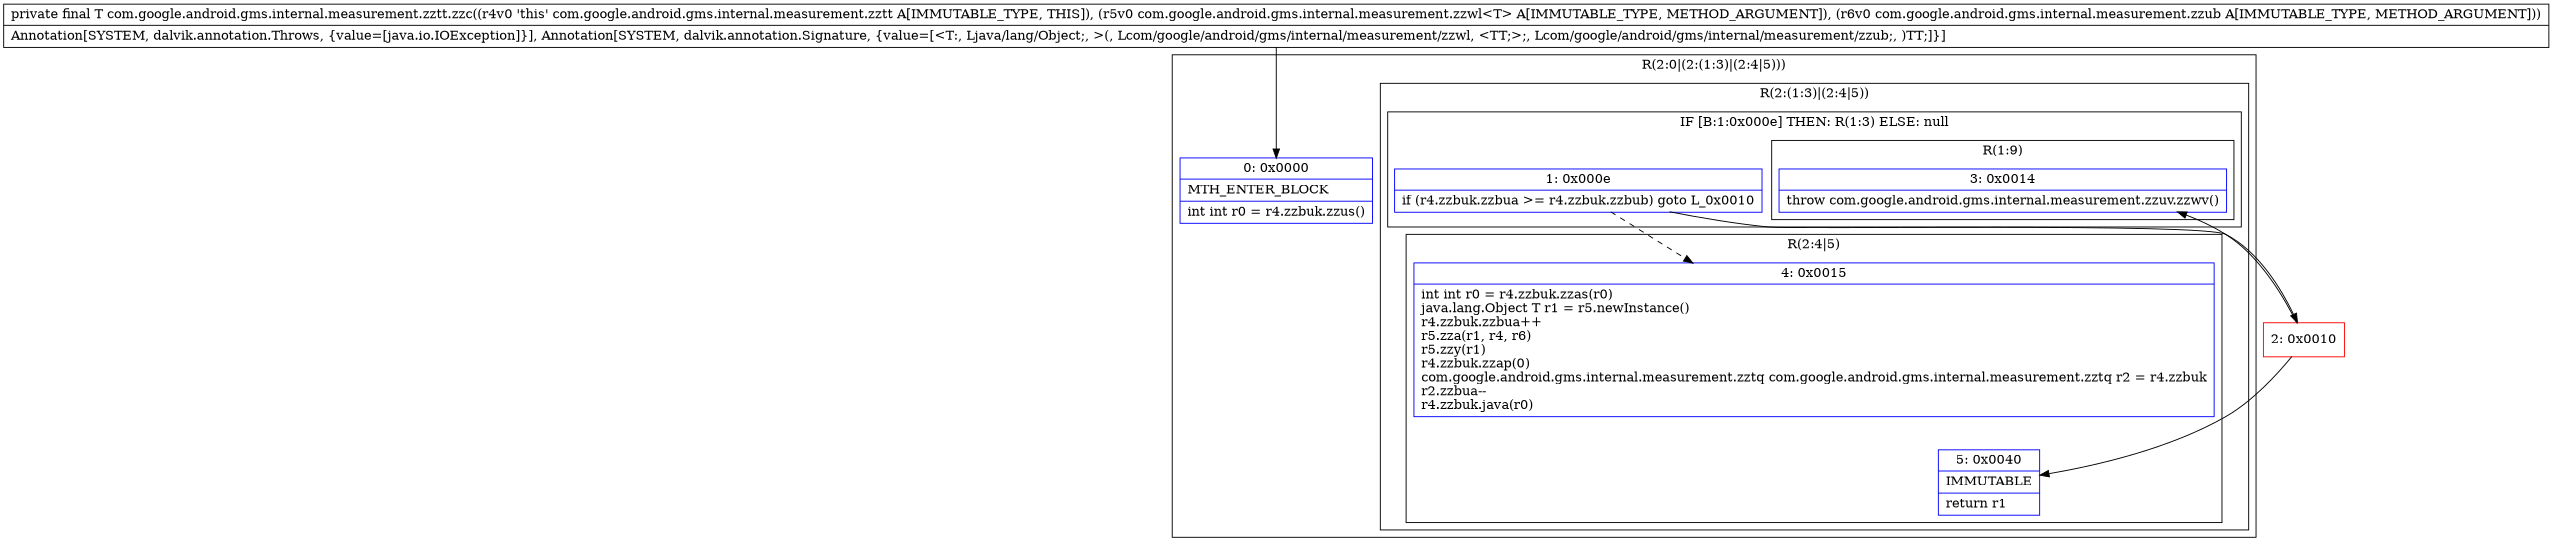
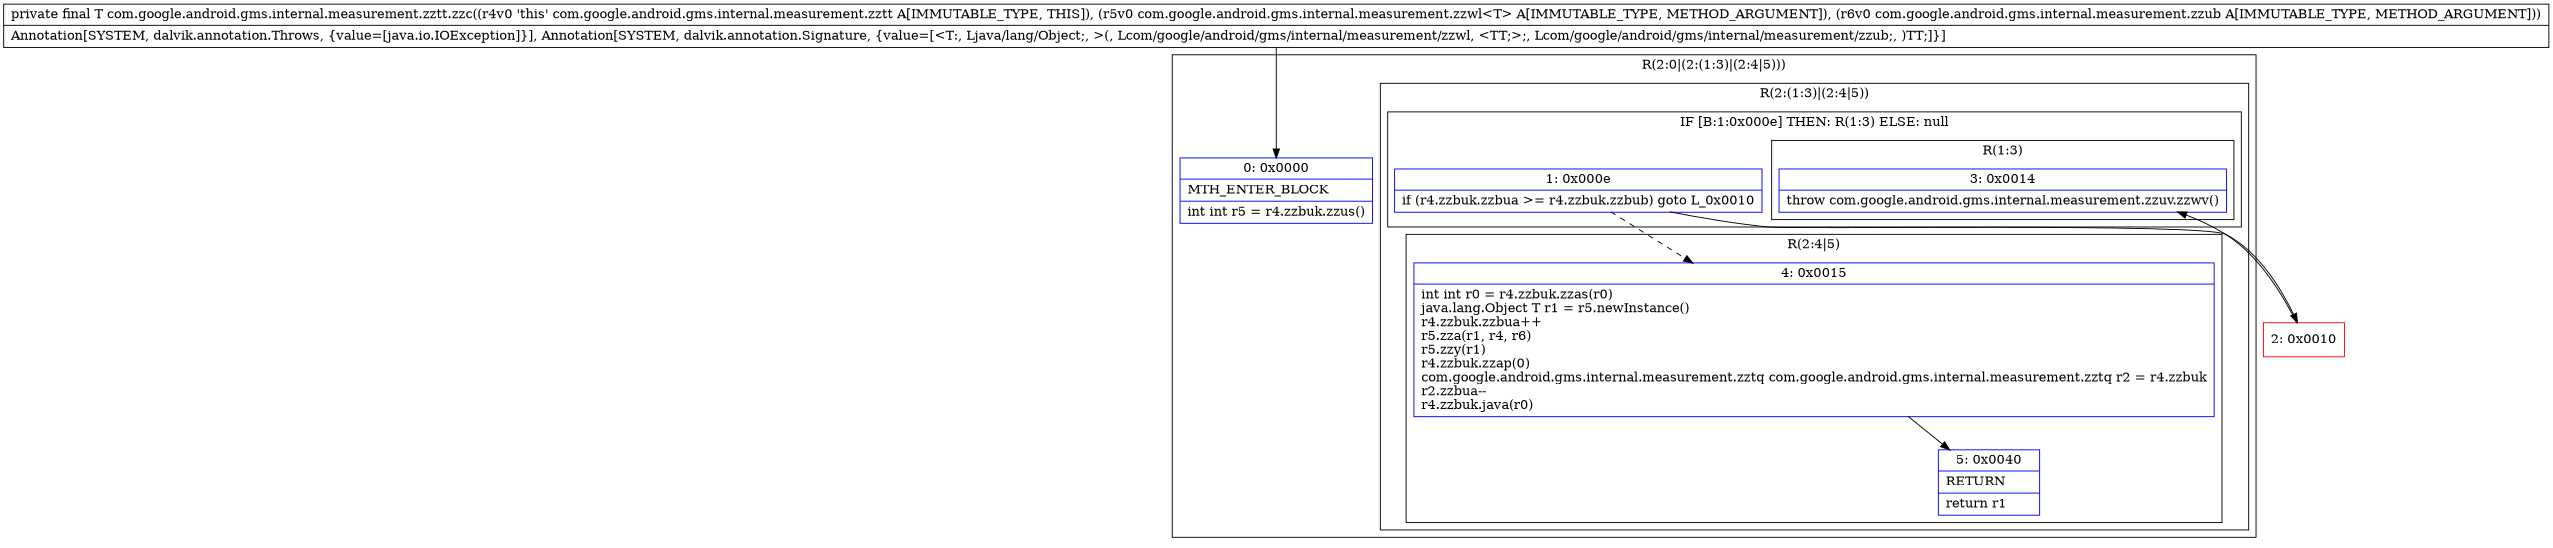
(2003, 151) -> (2003, 151)
(1276, 212) -> (1276, 212)
(2182, 437) -> (1925, 430)
(1989, 482) -> (1976, 482)
